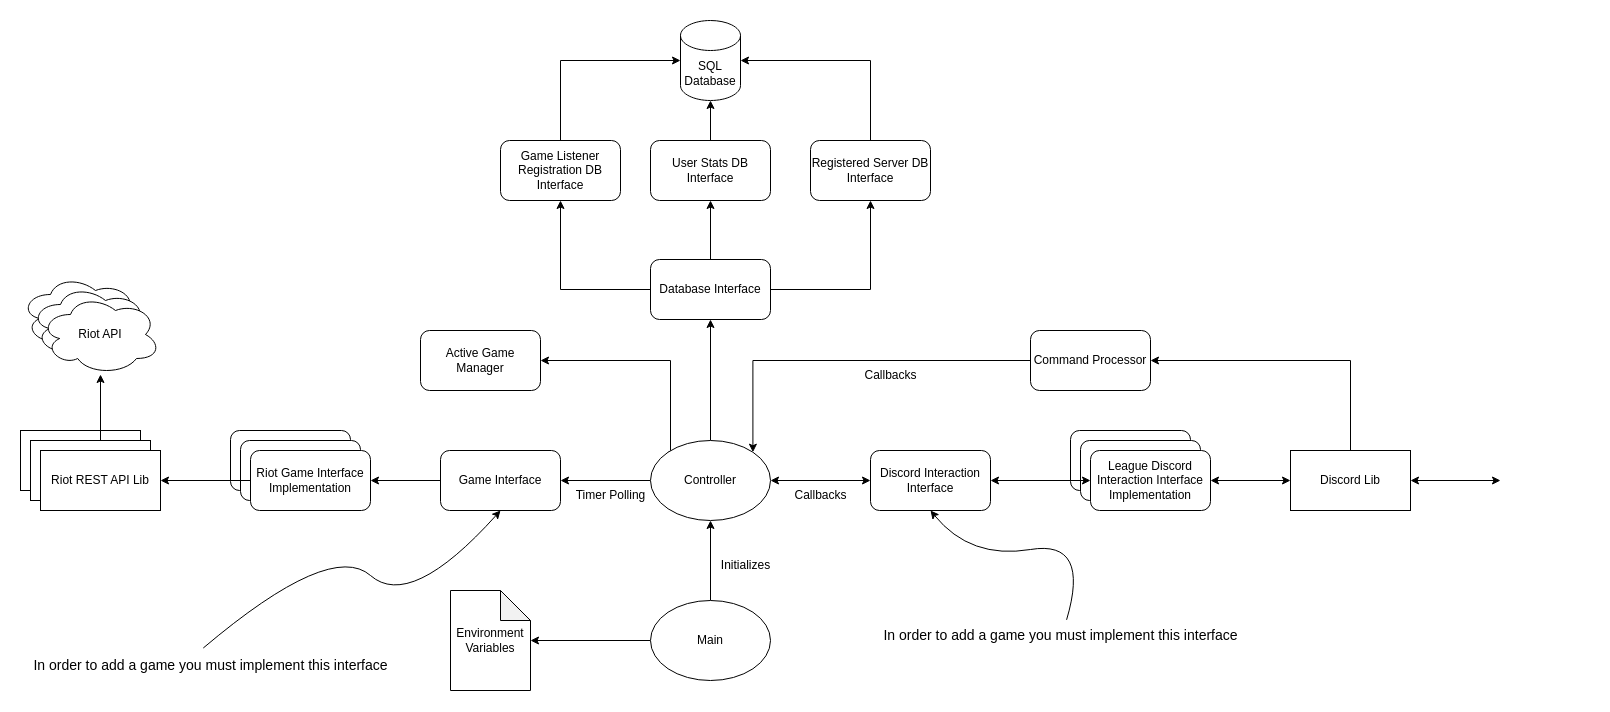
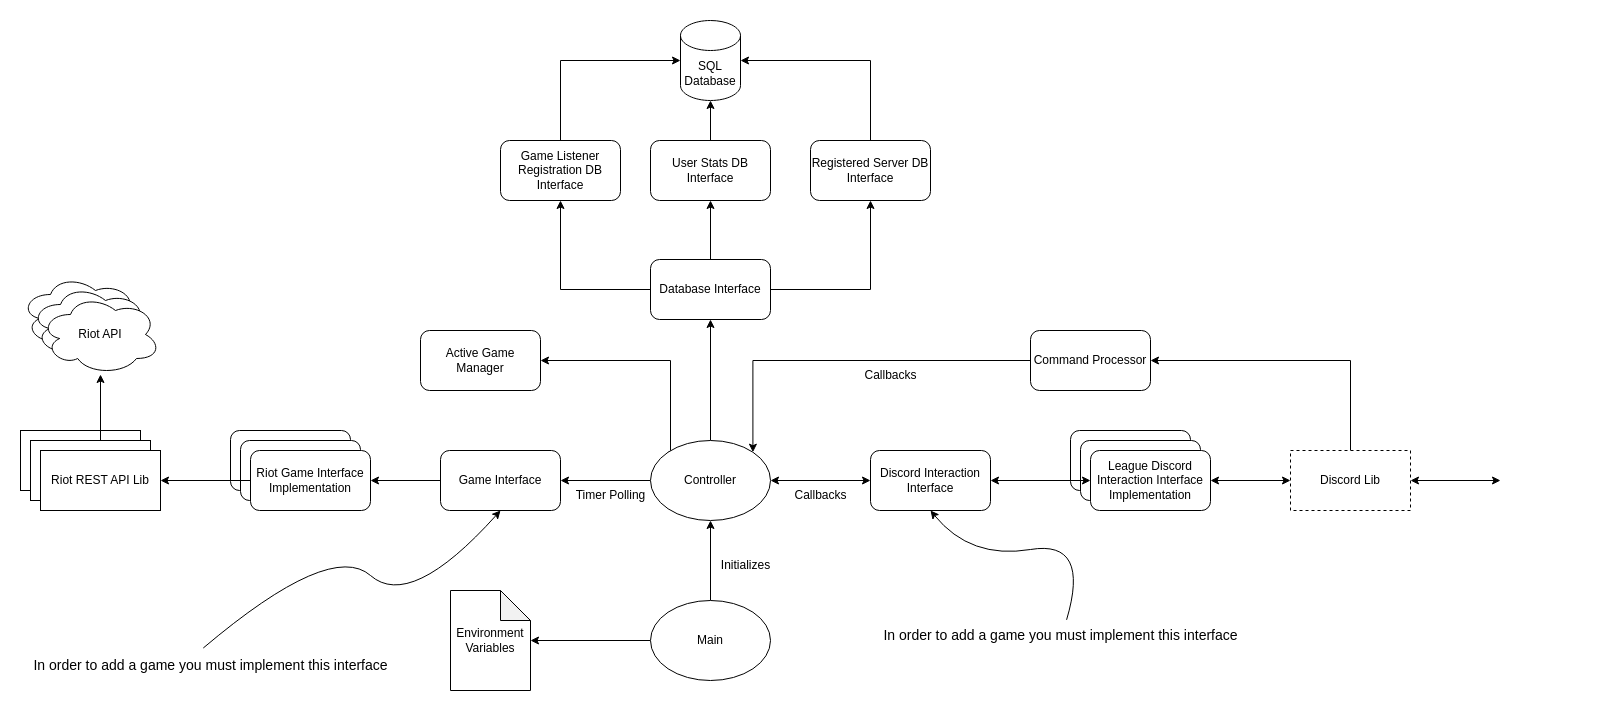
(1351, 481) -> (1351, 481)
